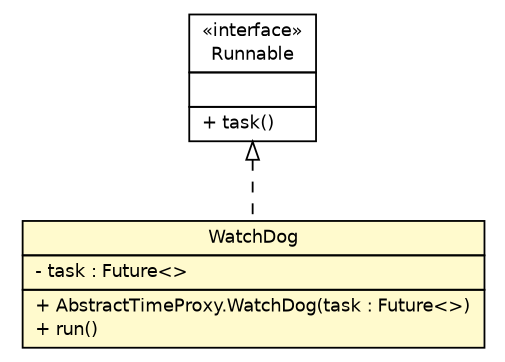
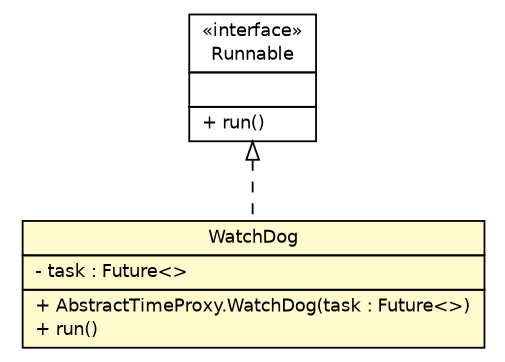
(238, 123) -> (234, 123)
